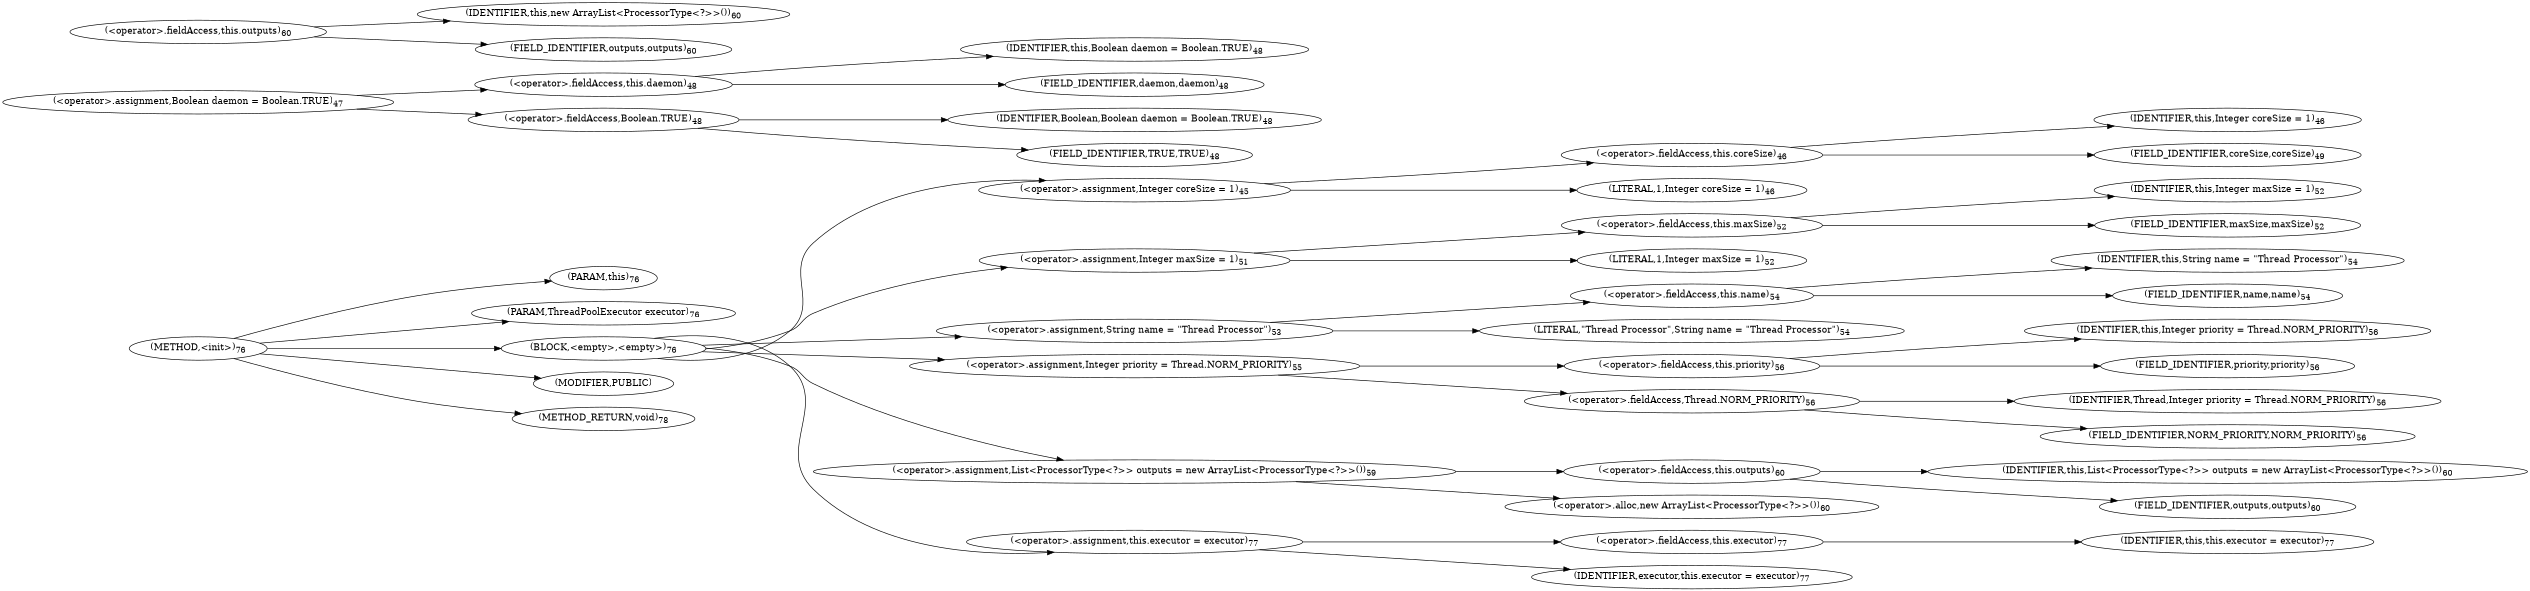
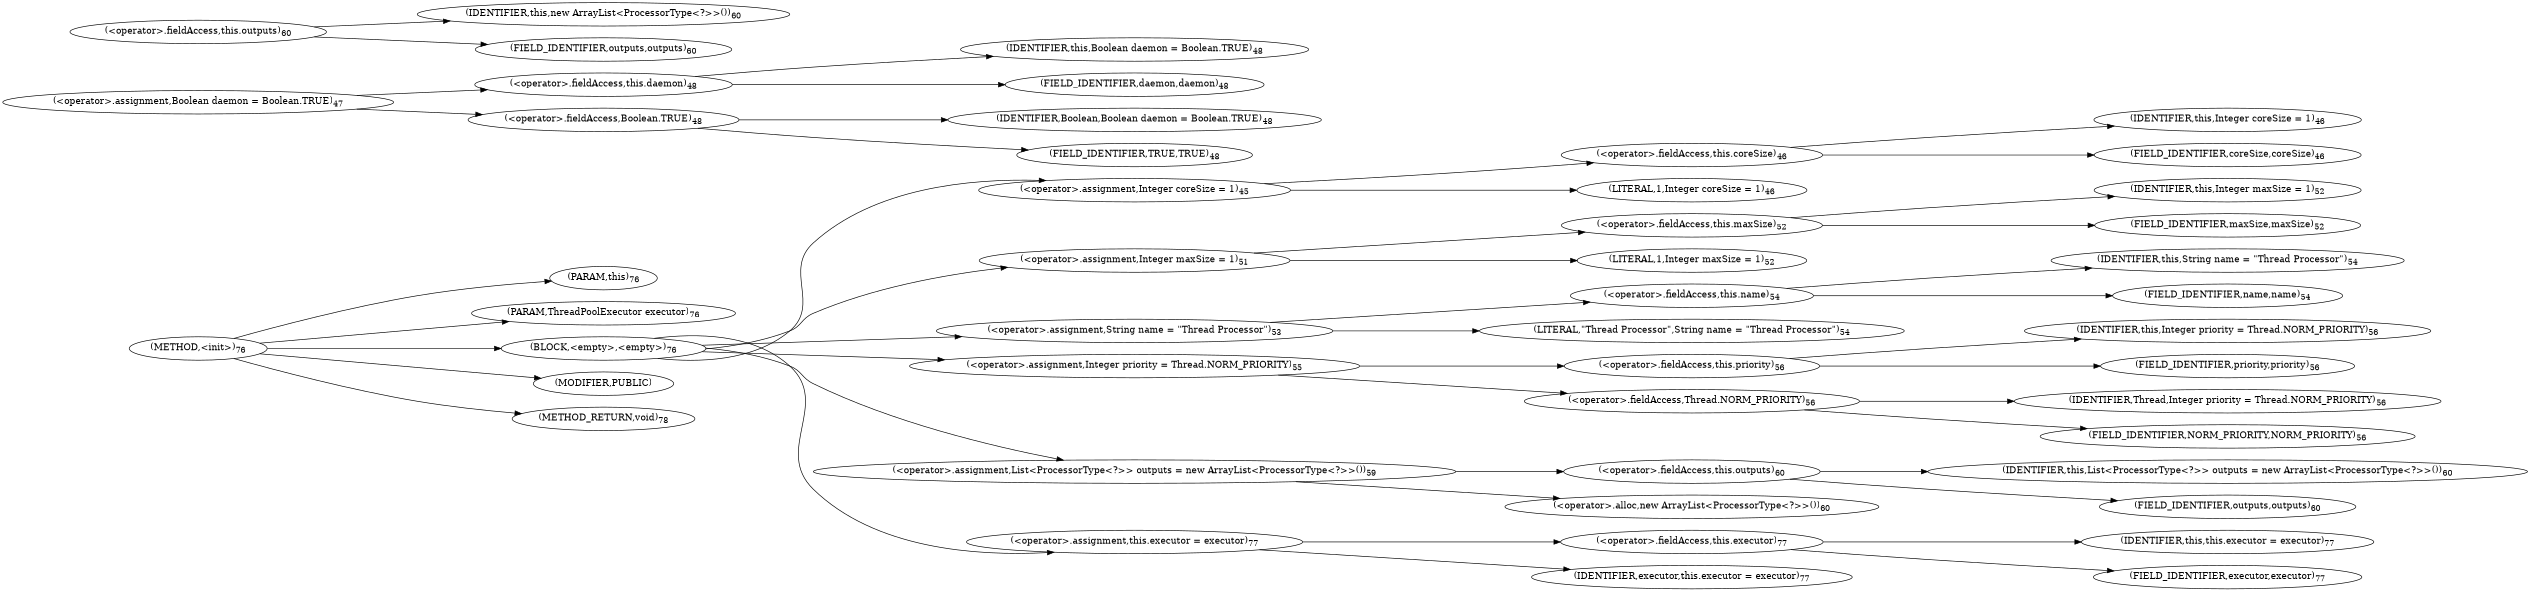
(2320, 154) -> (2320, 154)
none -> (2228, 577)
